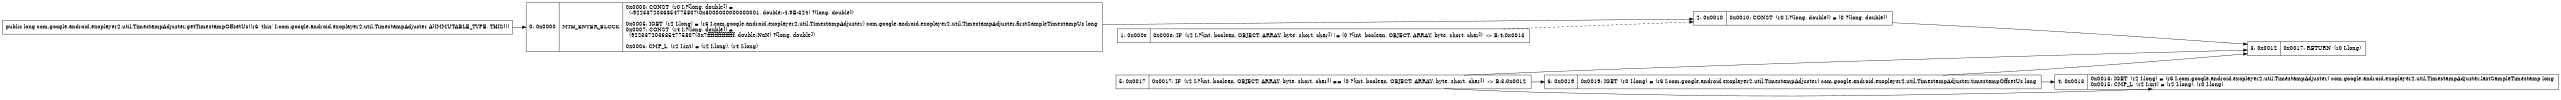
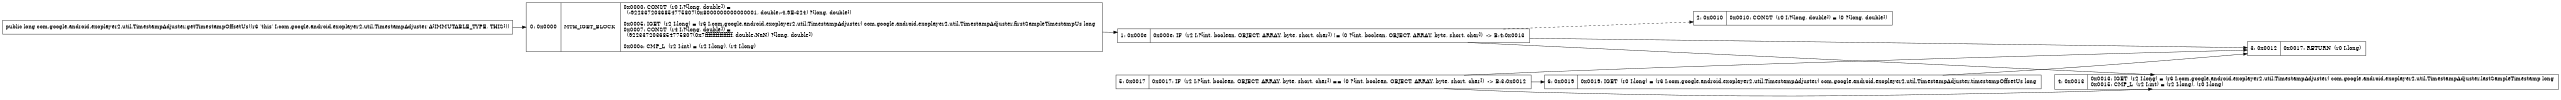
(1396, 22) -> (1108, 32)
(591, 27) -> (590, 27)
(2068, 32) -> (1887, 43)
(2046, 82) -> (1809, 59)
